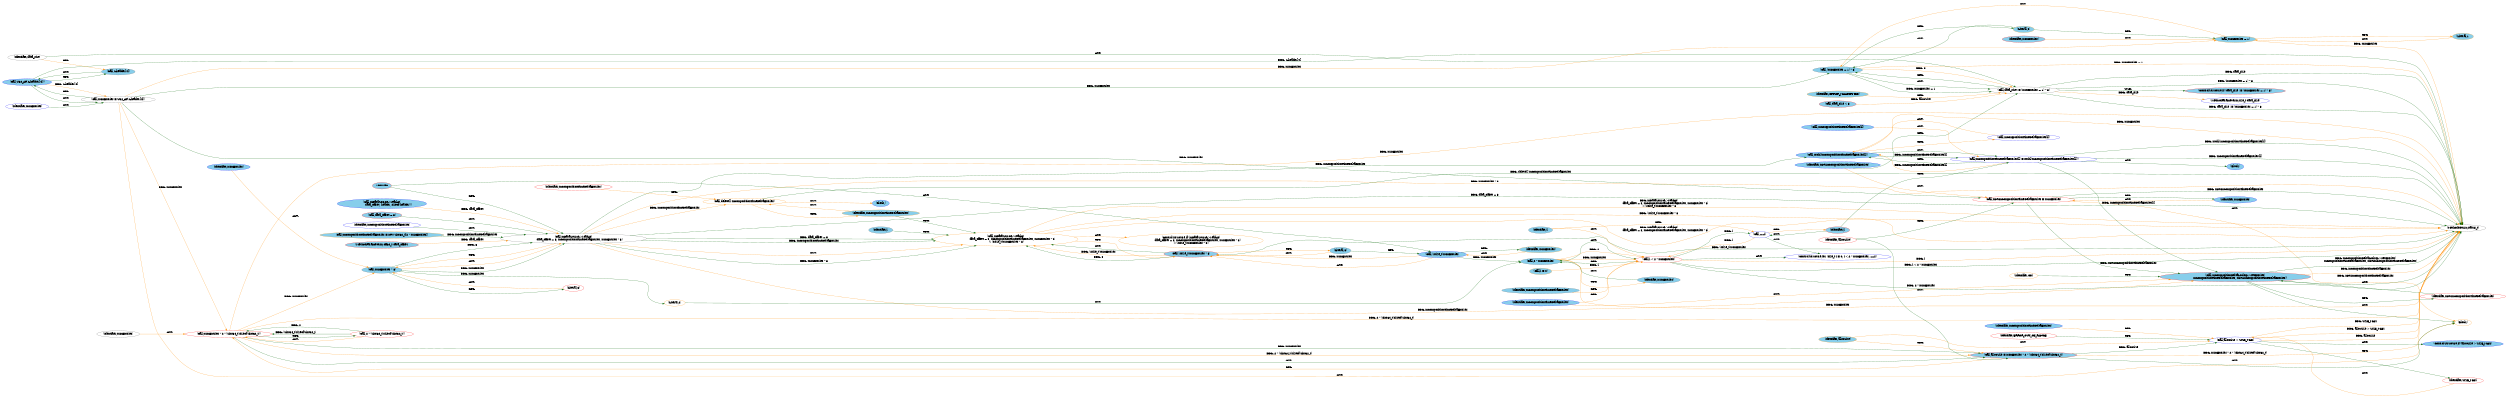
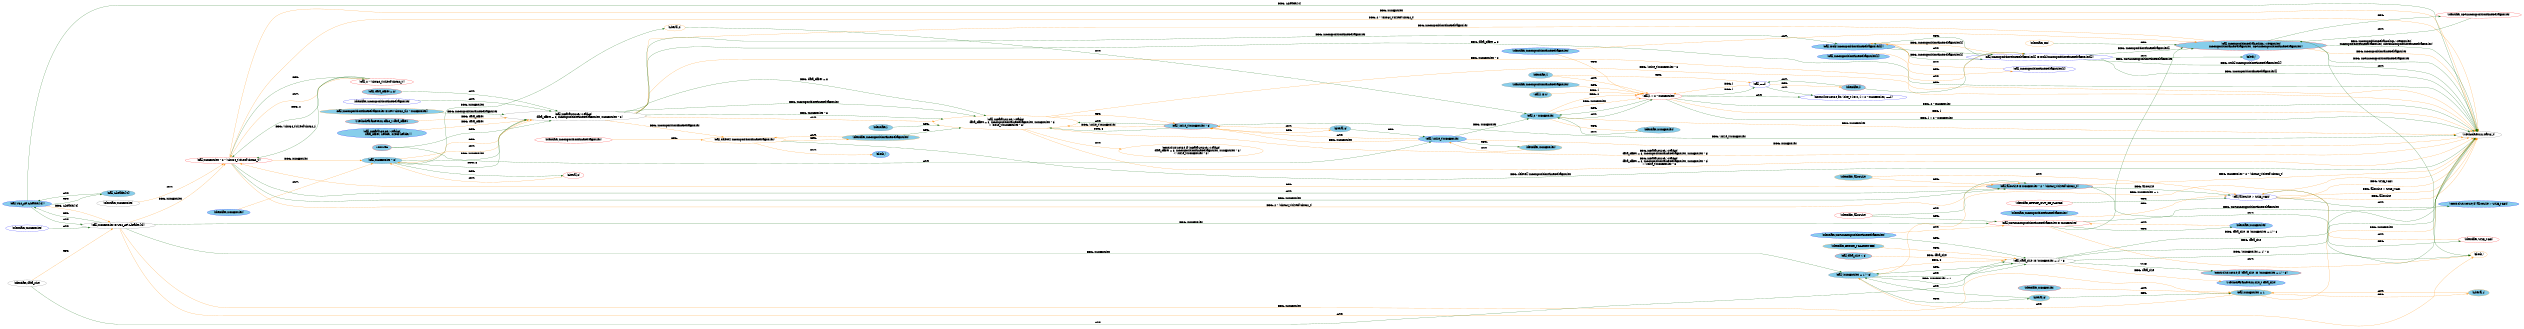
(72, 64) -> (72, 255)
(1921, 100) -> (1937, 255)
(2235, 101) -> (2251, 283)
(2171, 128) -> (1964, 145)
